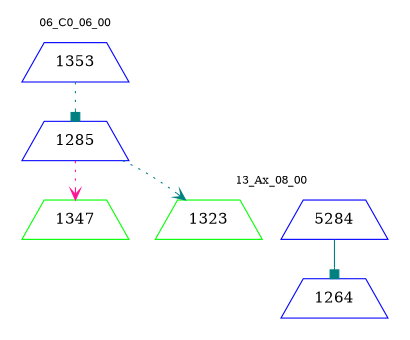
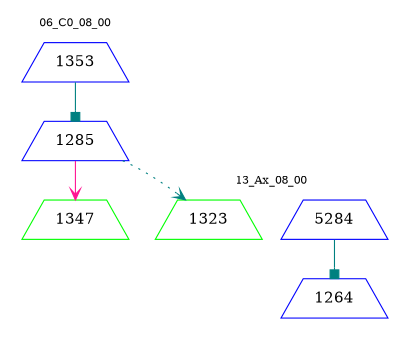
(75, 24) -> (75, 24)
(75, 96) -> (75, 96)
(75, 175) -> (75, 175)
